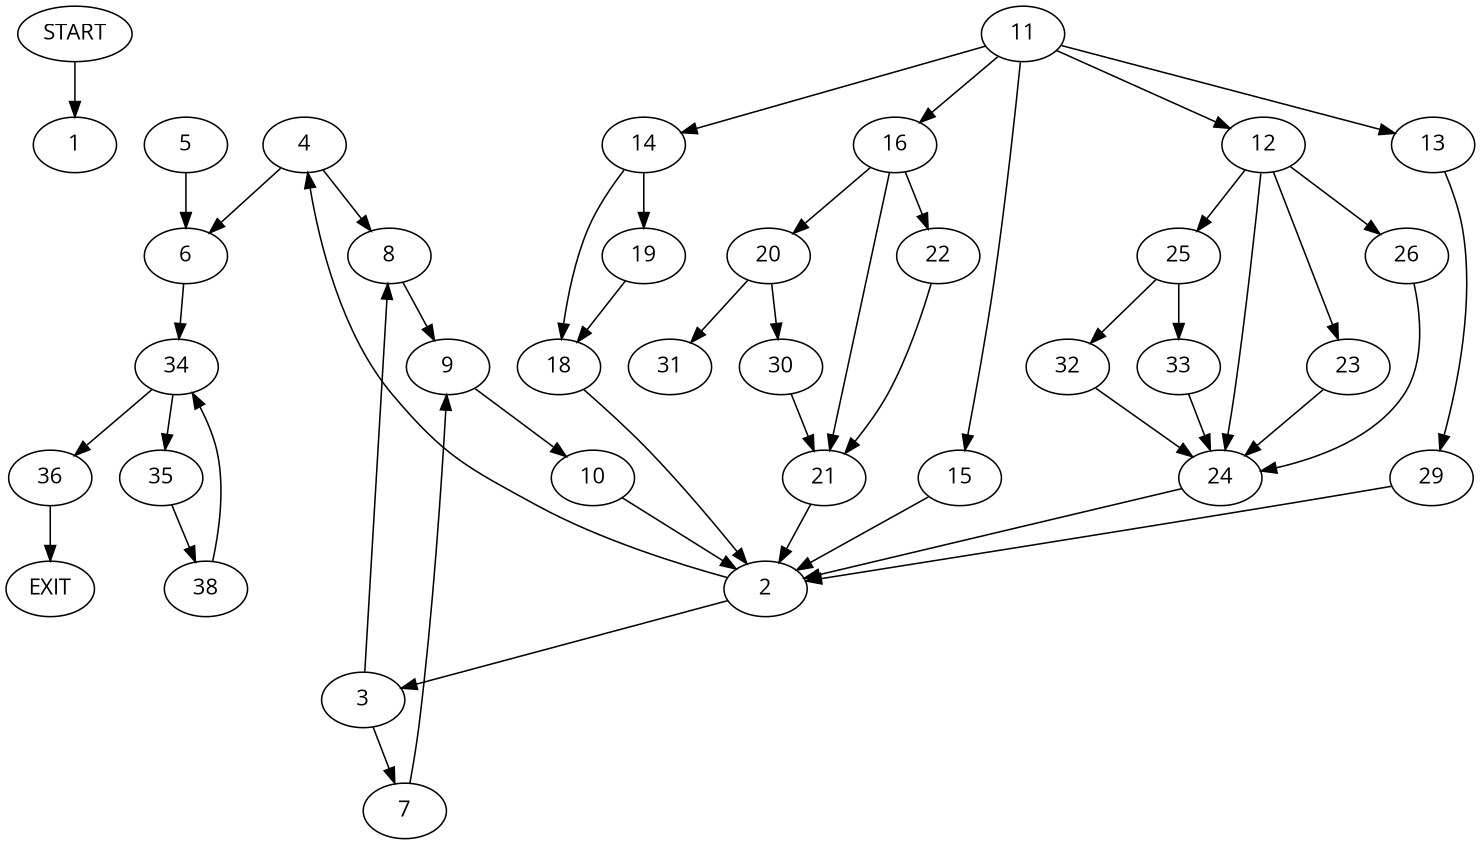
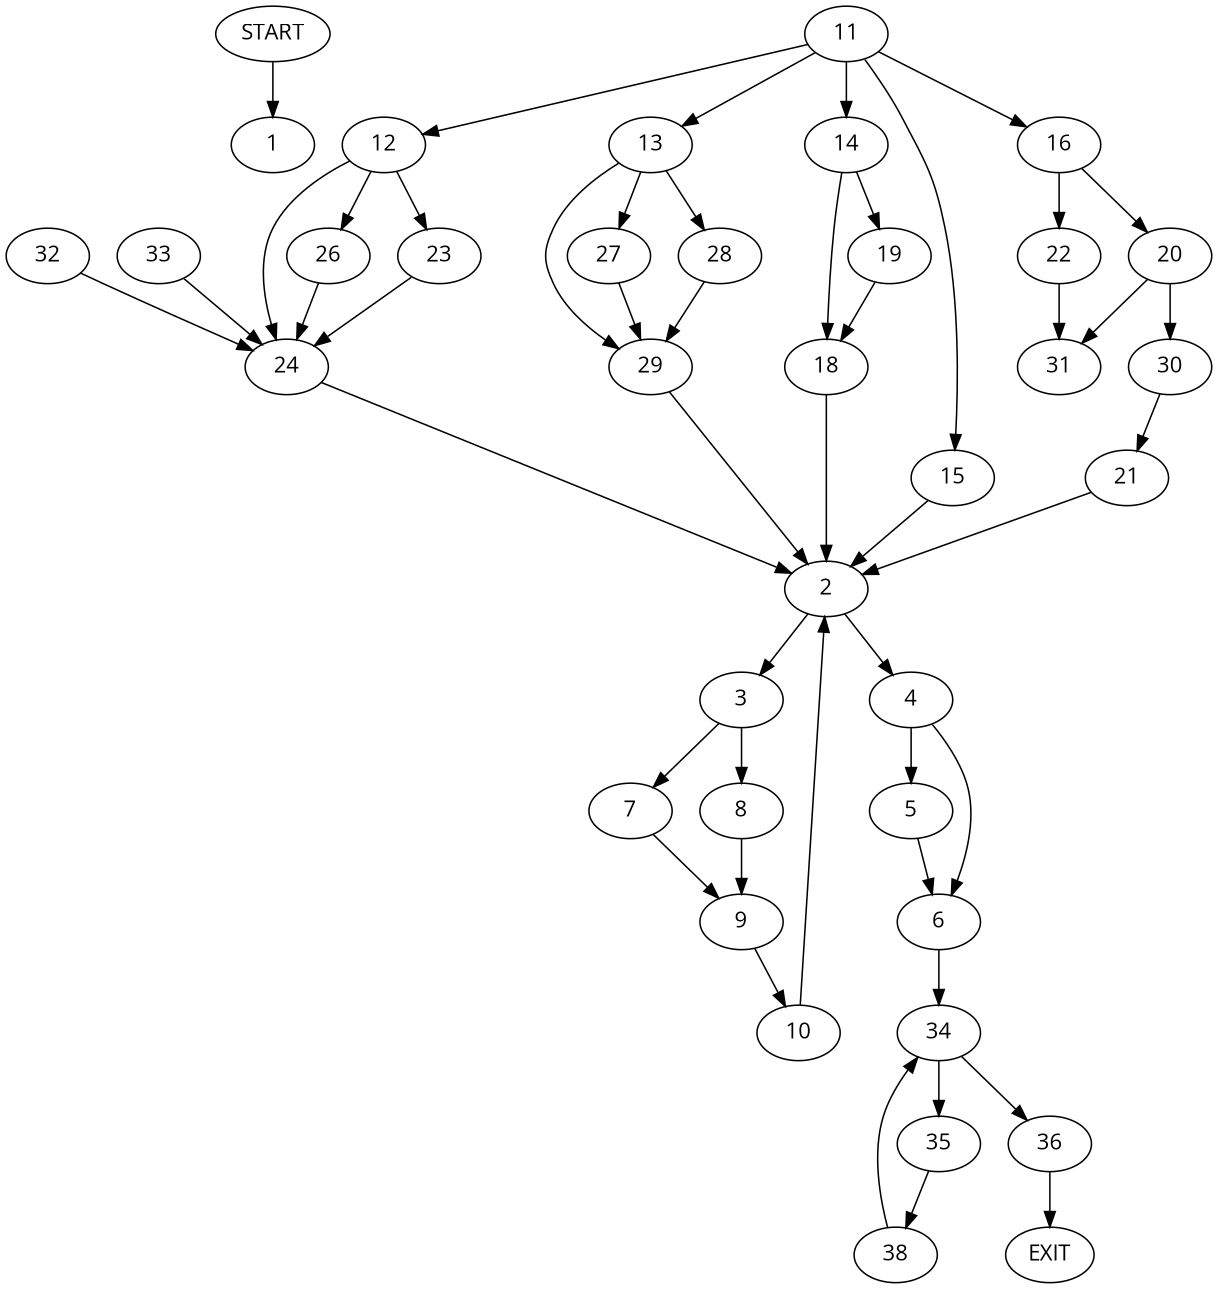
(342, 194) -> (911, 748)
none -> (609, 256)
none -> (720, 256)
(1179, 256) -> none
(861, 304) -> none
(901, 367) -> (1059, 304)
